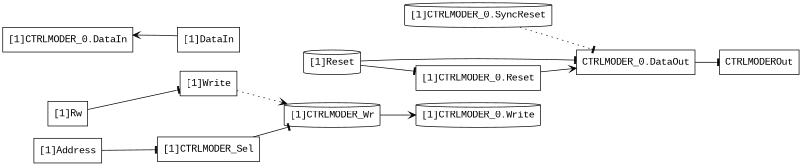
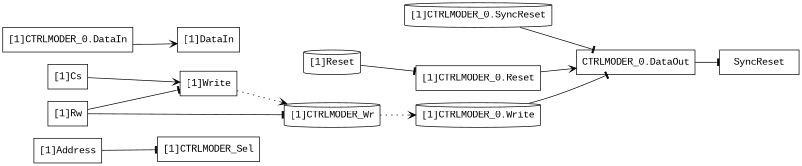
(158, 35) -> (152, 44)
(556, 38) -> (556, 38)
(467, 59) -> (567, 91)
(759, 62) -> (759, 62)
none -> (68, 77)
(394, 115) -> (394, 115)
(270, 132) -> (184, 114)
